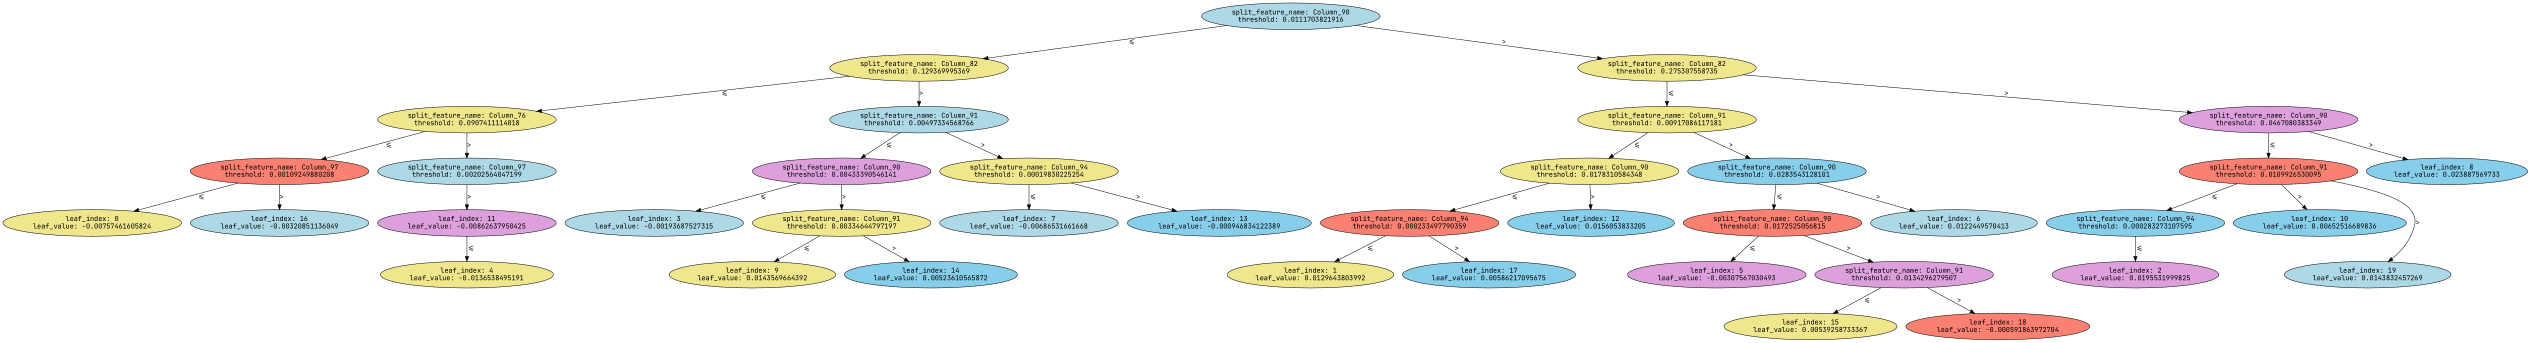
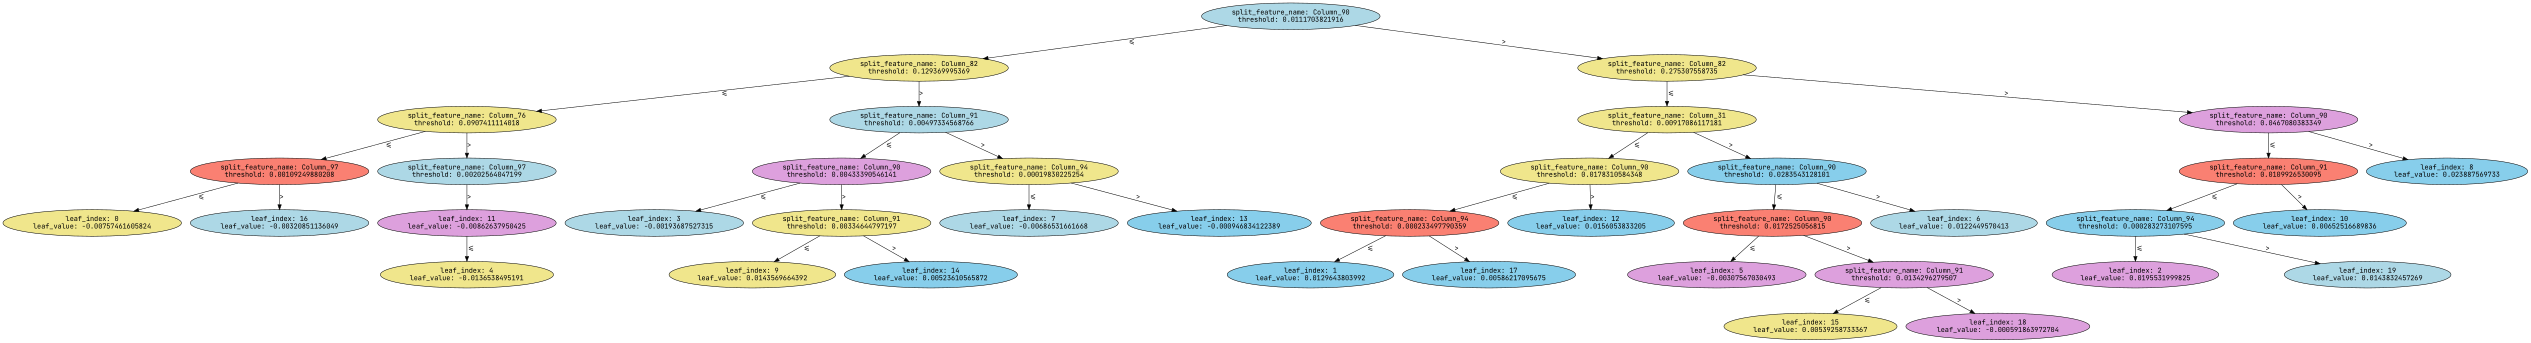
(1667, 120) -> (1667, 120)
(2399, 201) -> (2250, 248)
(1311, 275) -> (1311, 275)
(1998, 326) -> (1998, 326)
